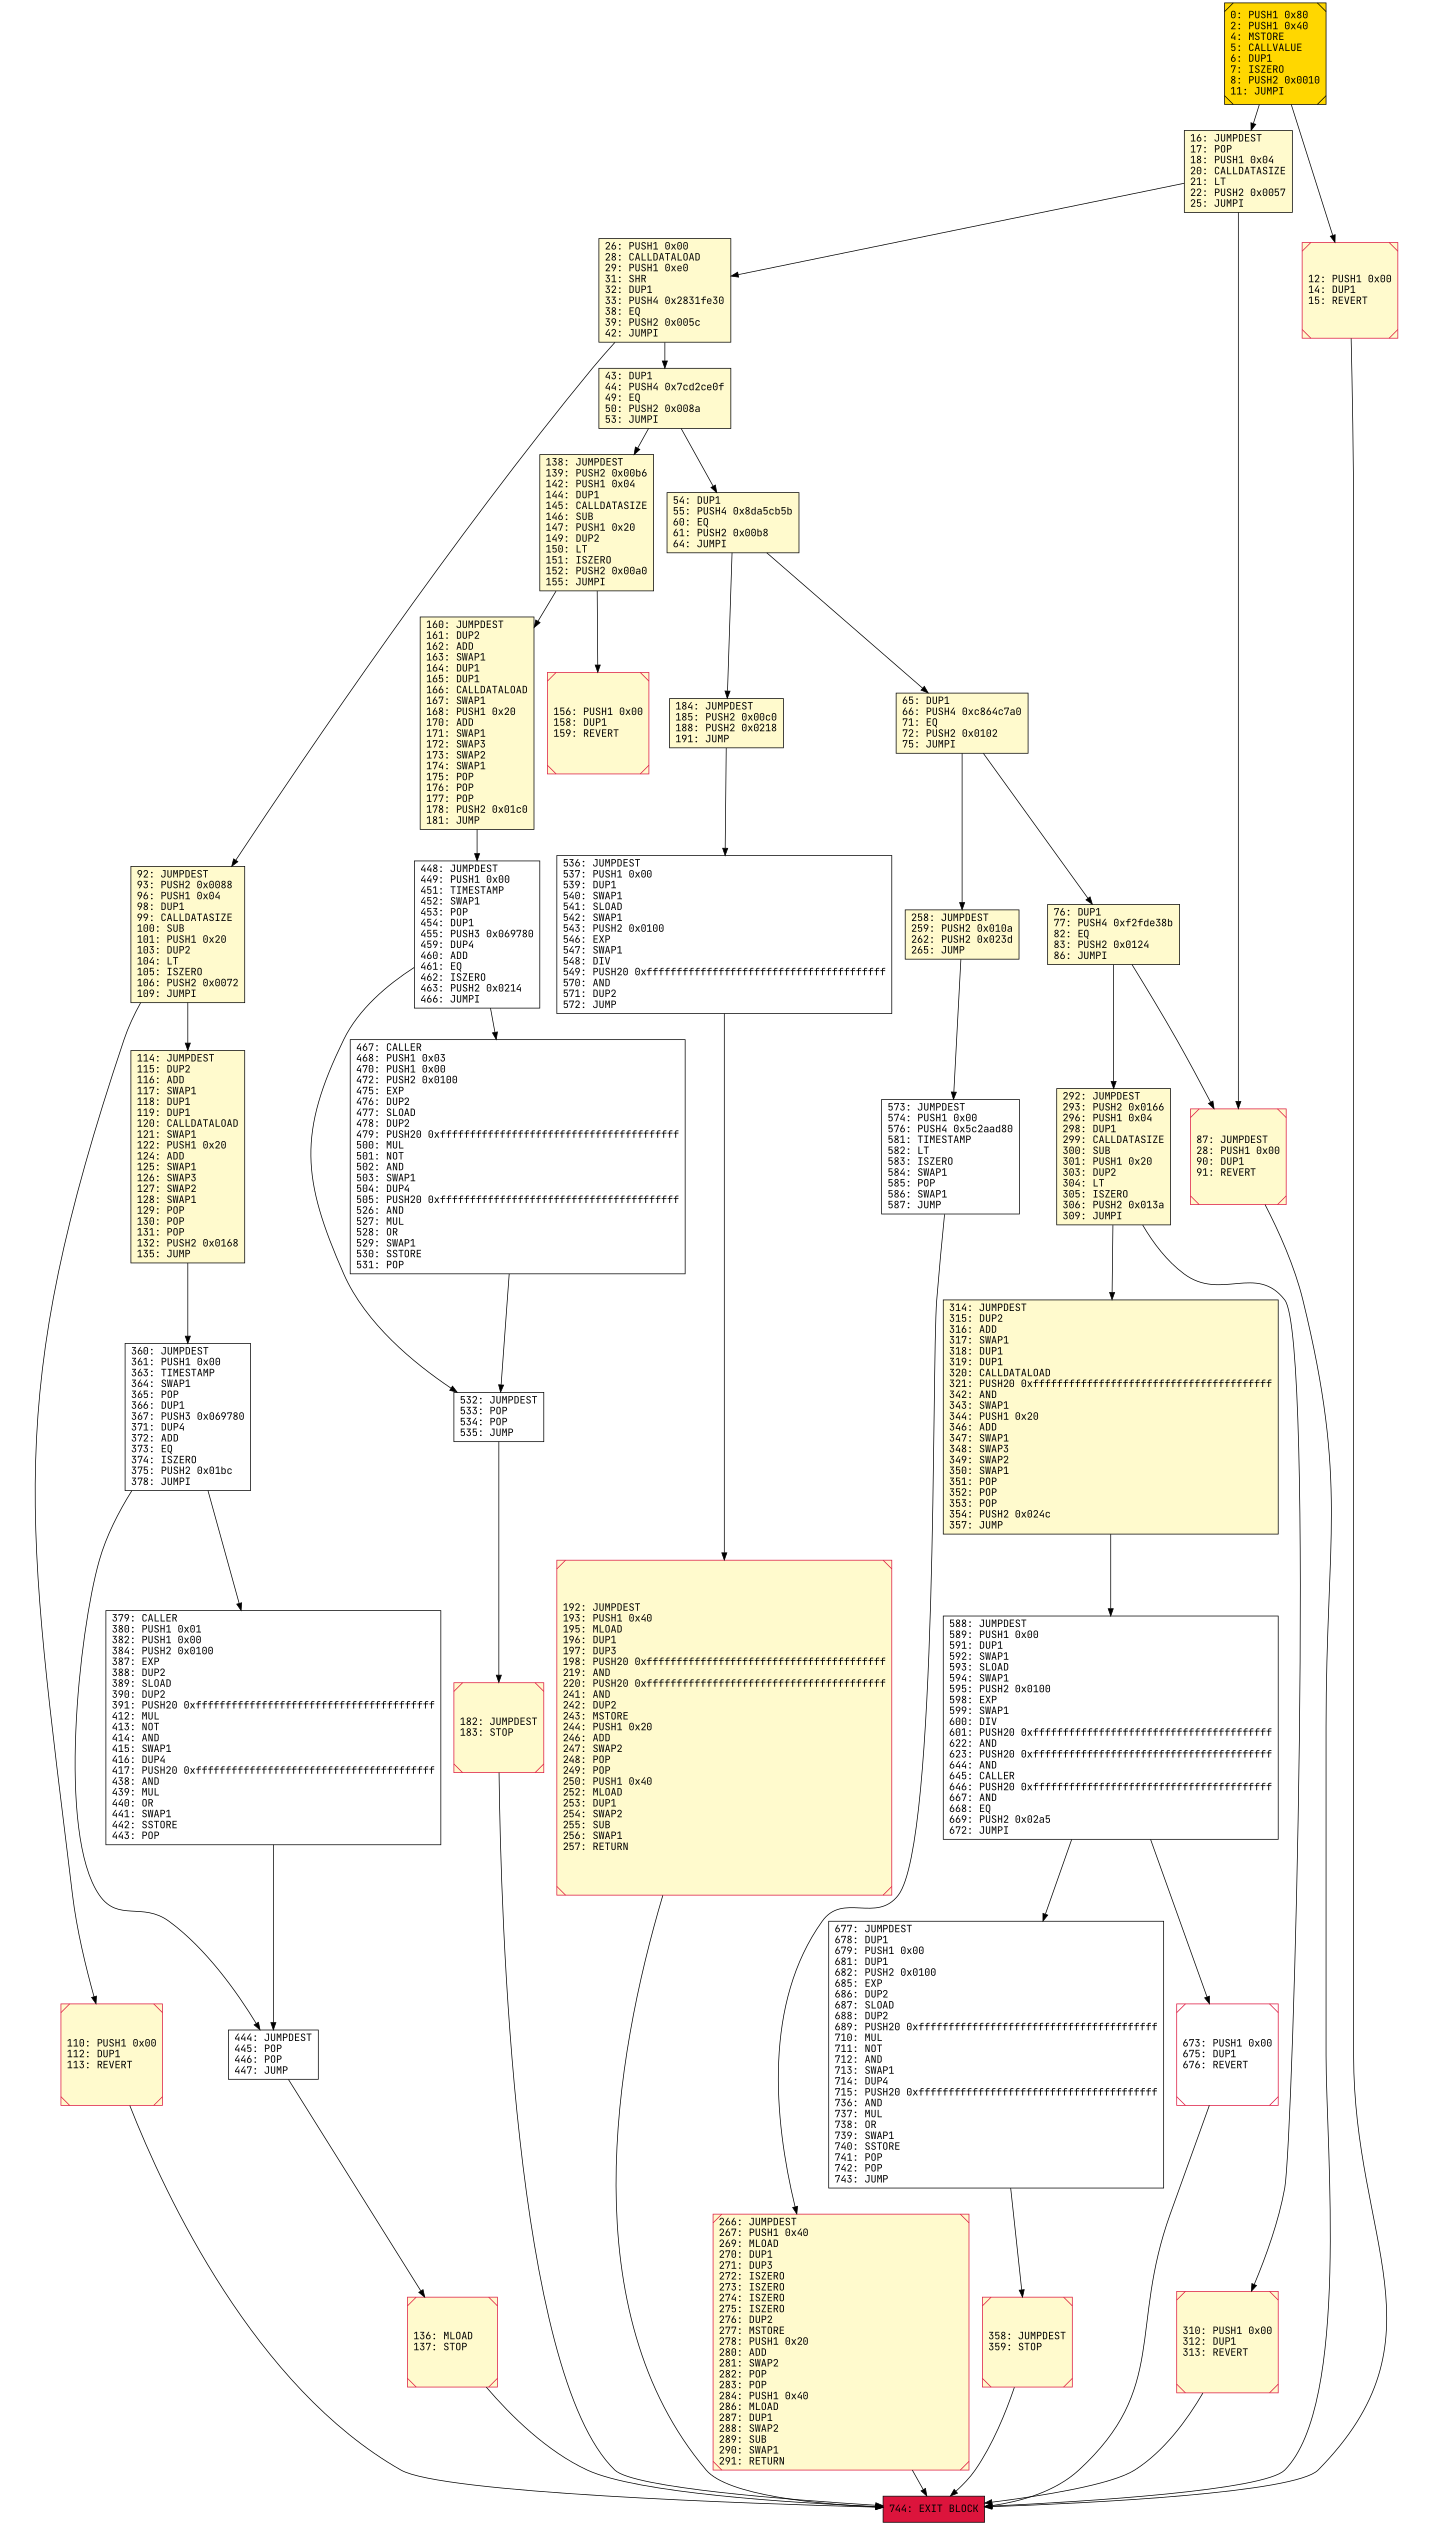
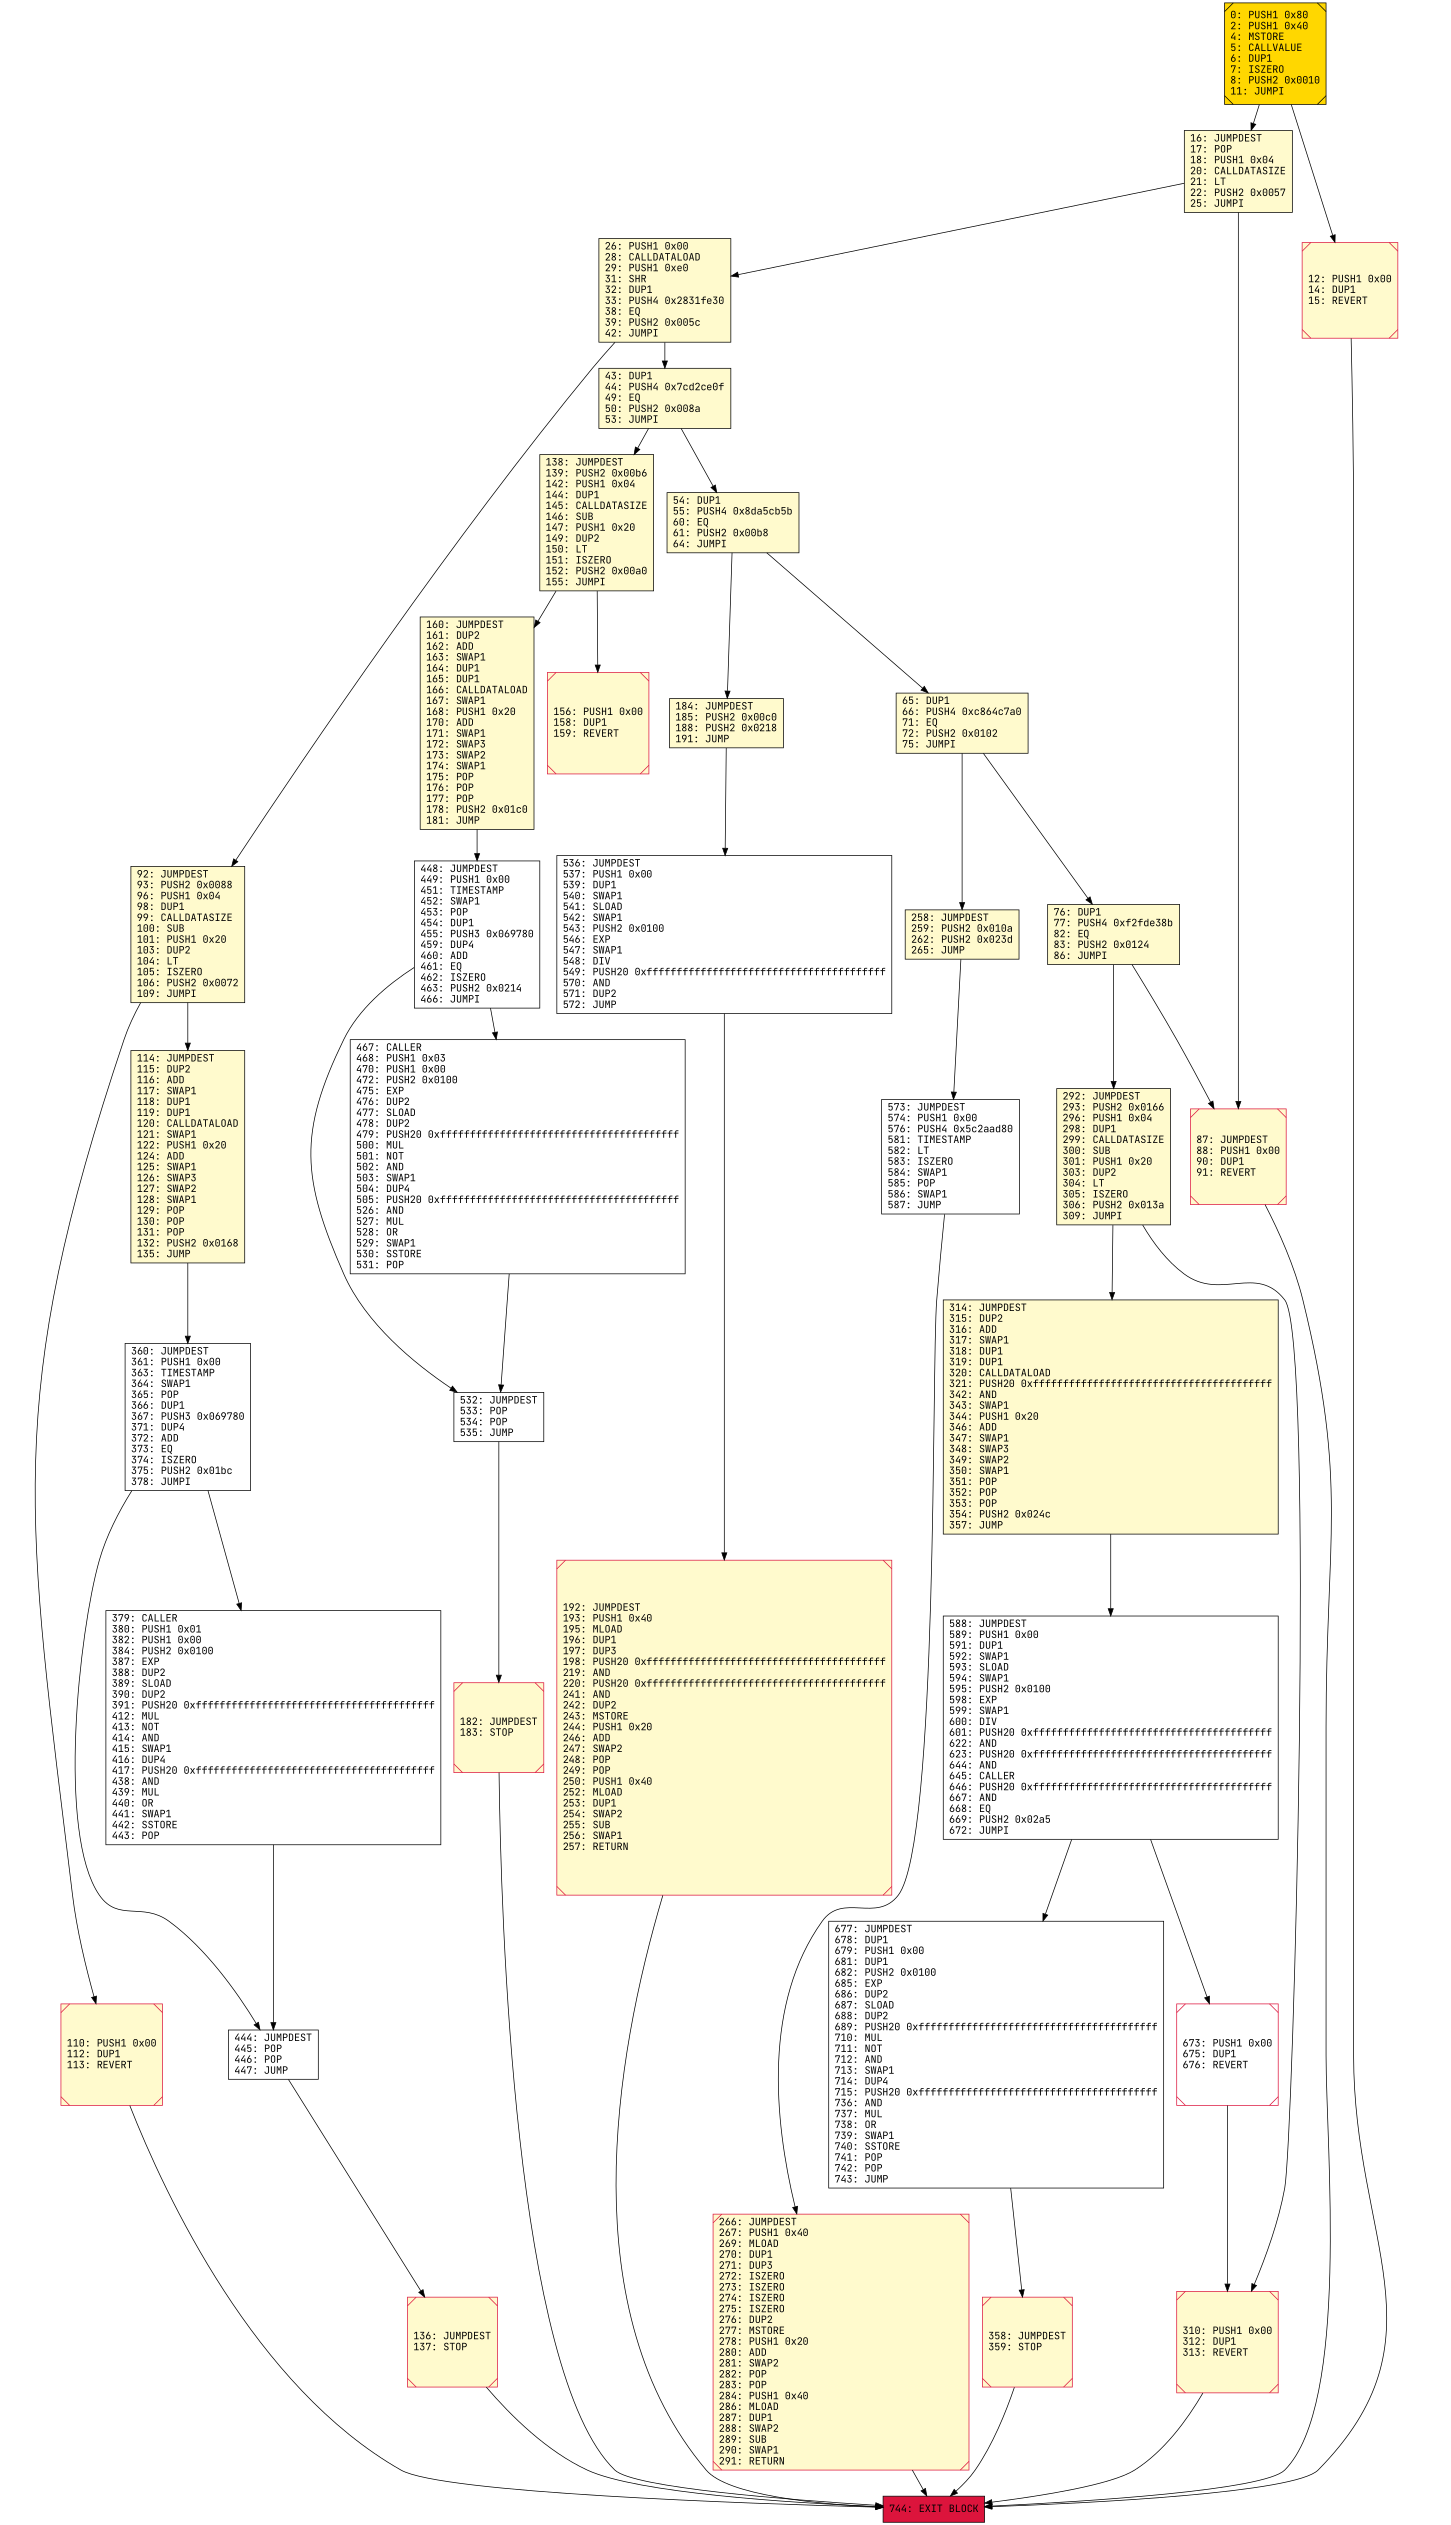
(1238, 1157) -> (1238, 1157)
(1144, 2340) -> (1227, 2195)
(452, 2342) -> (452, 2342)
